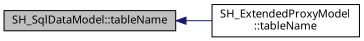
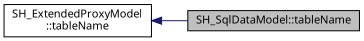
(199, 21) -> (175, 21)
